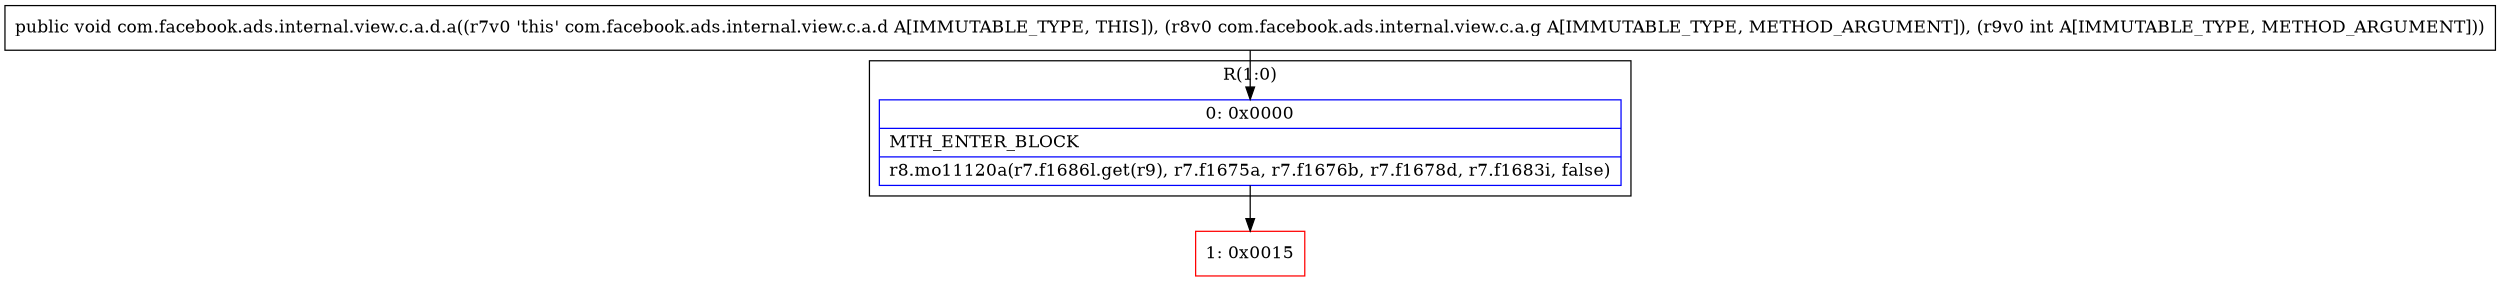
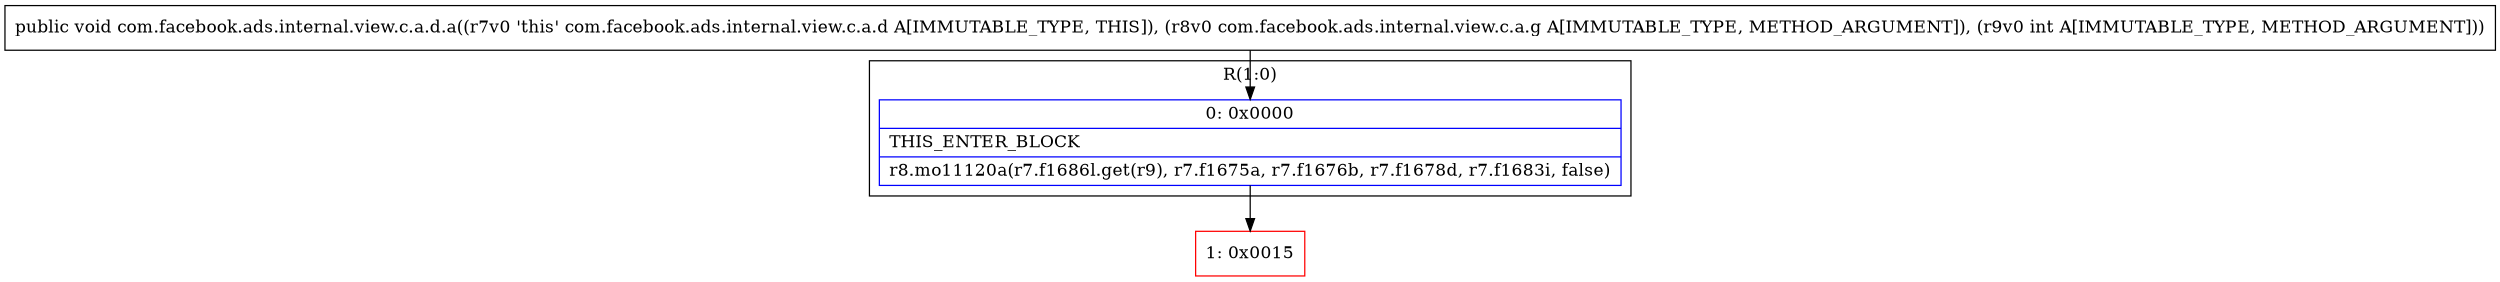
(985, 142) -> (985, 142)
